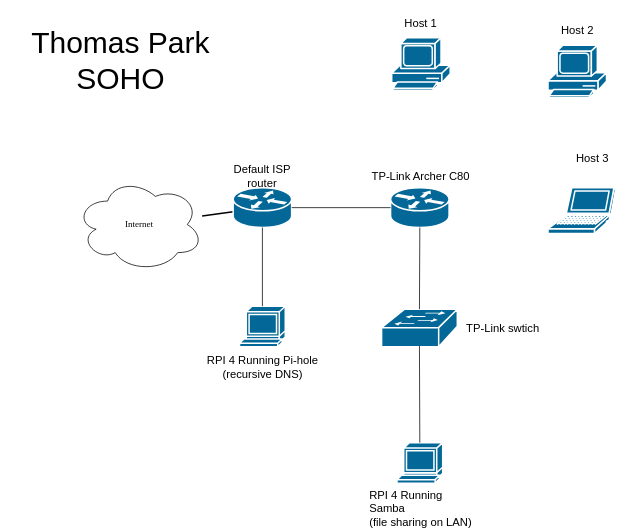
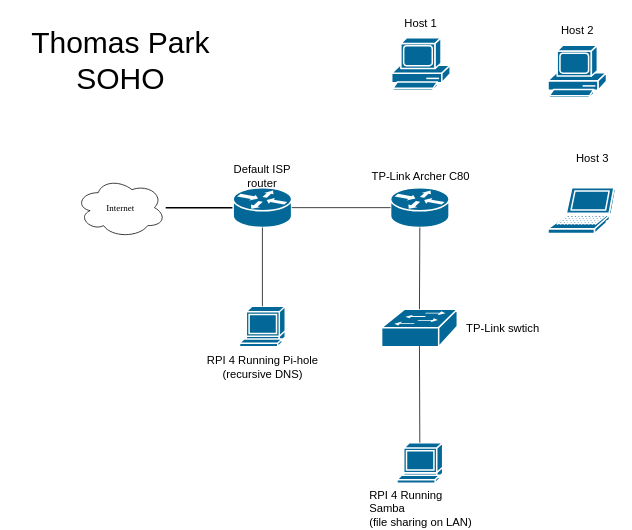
(139, 225) -> (120, 208)
